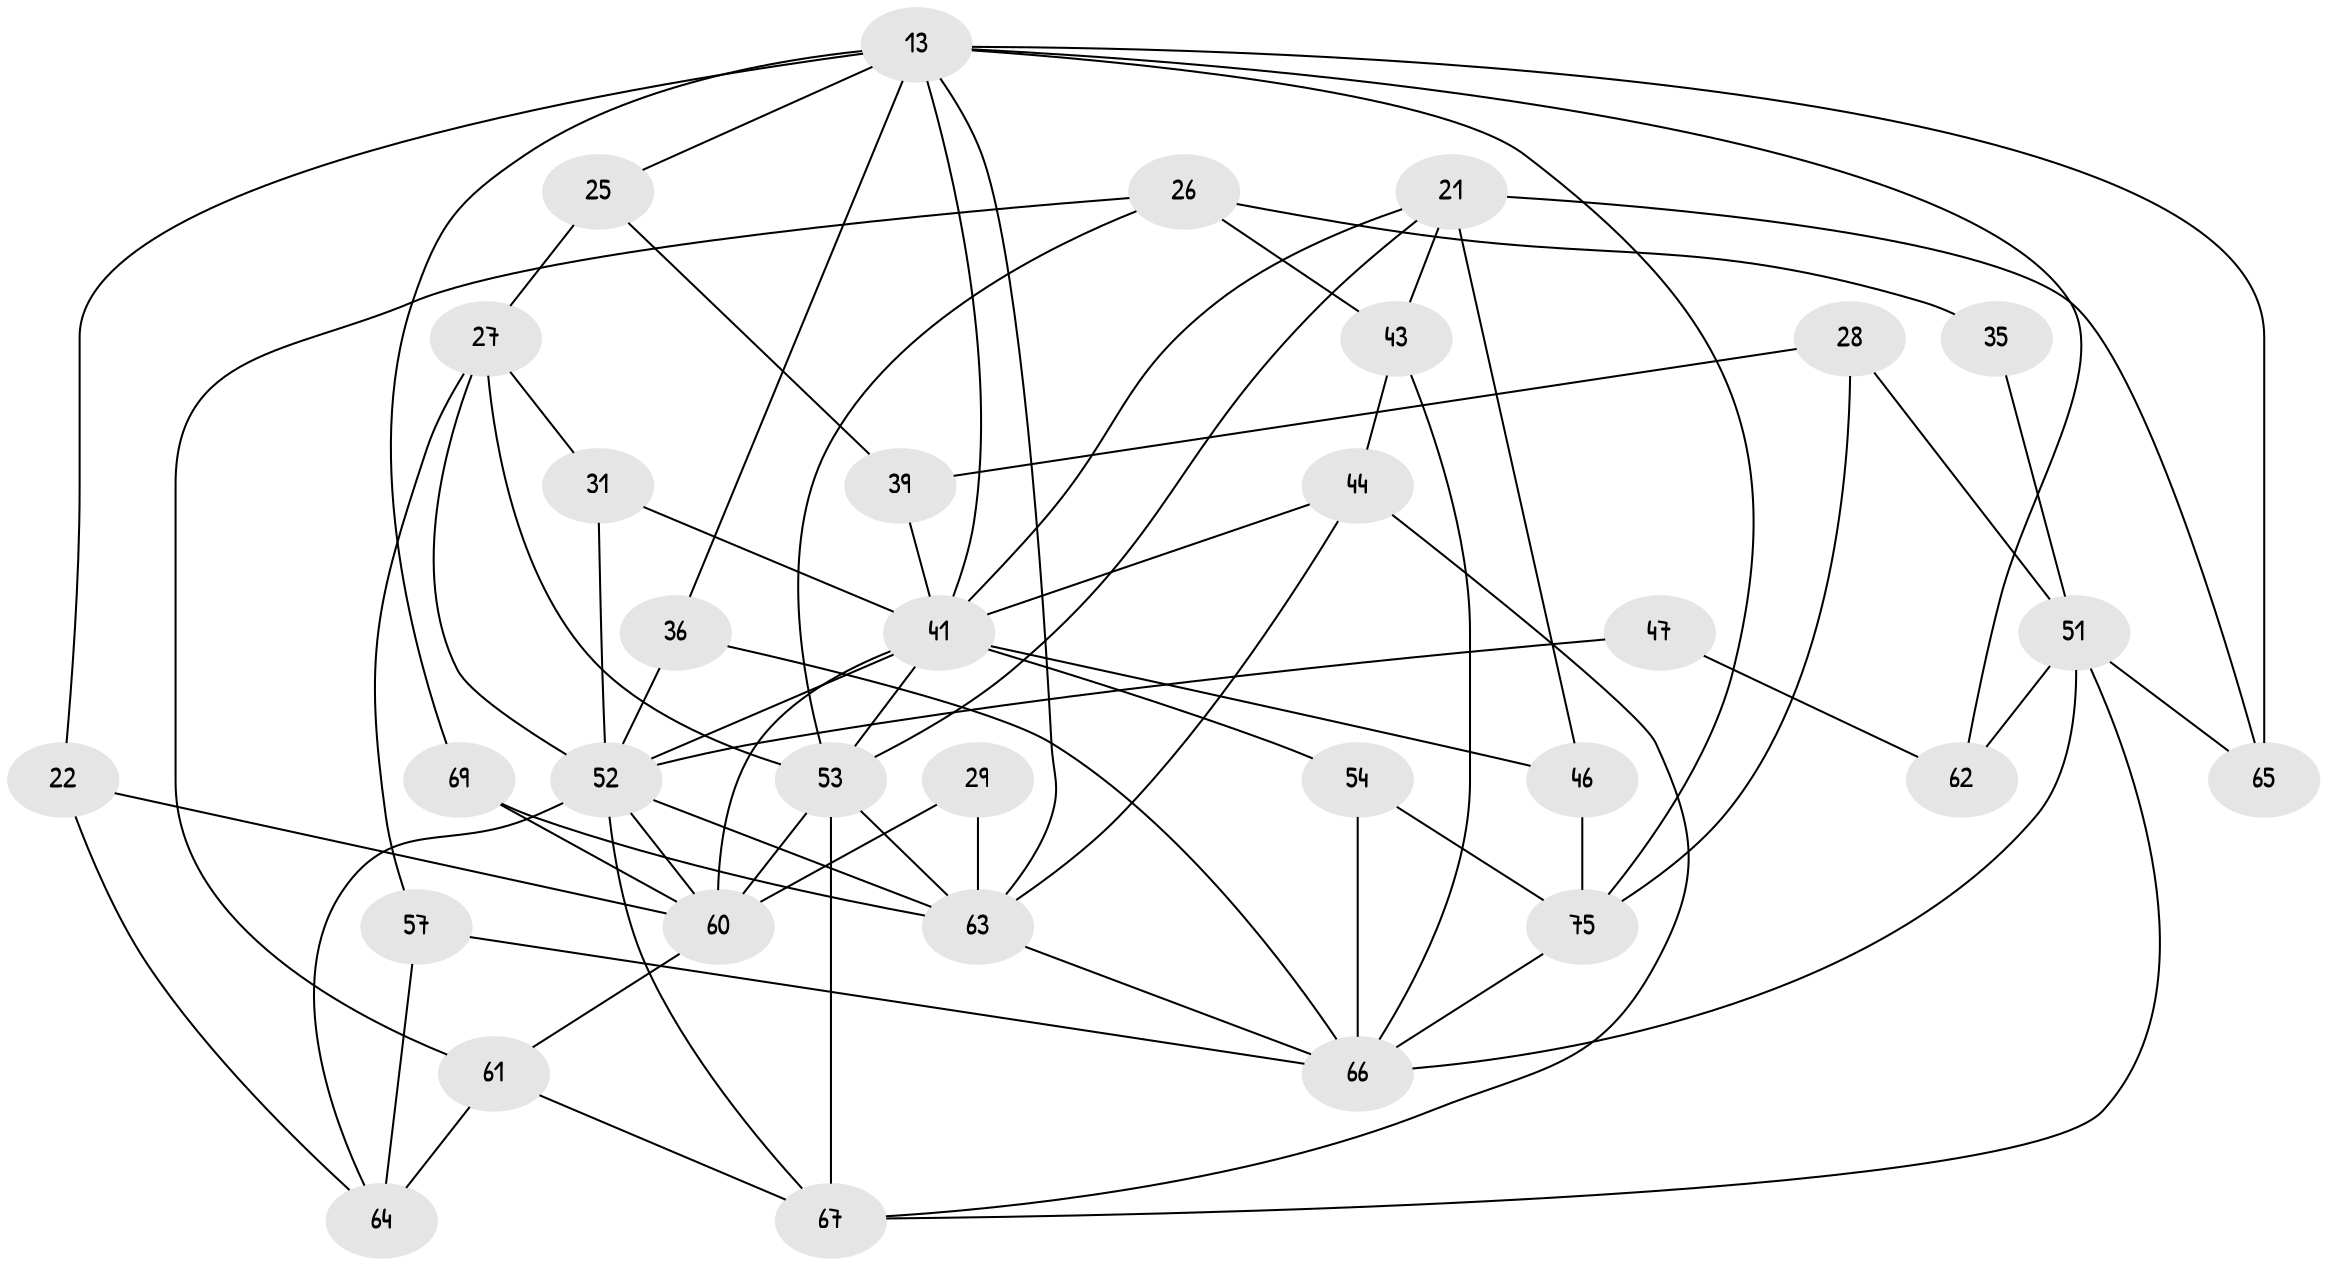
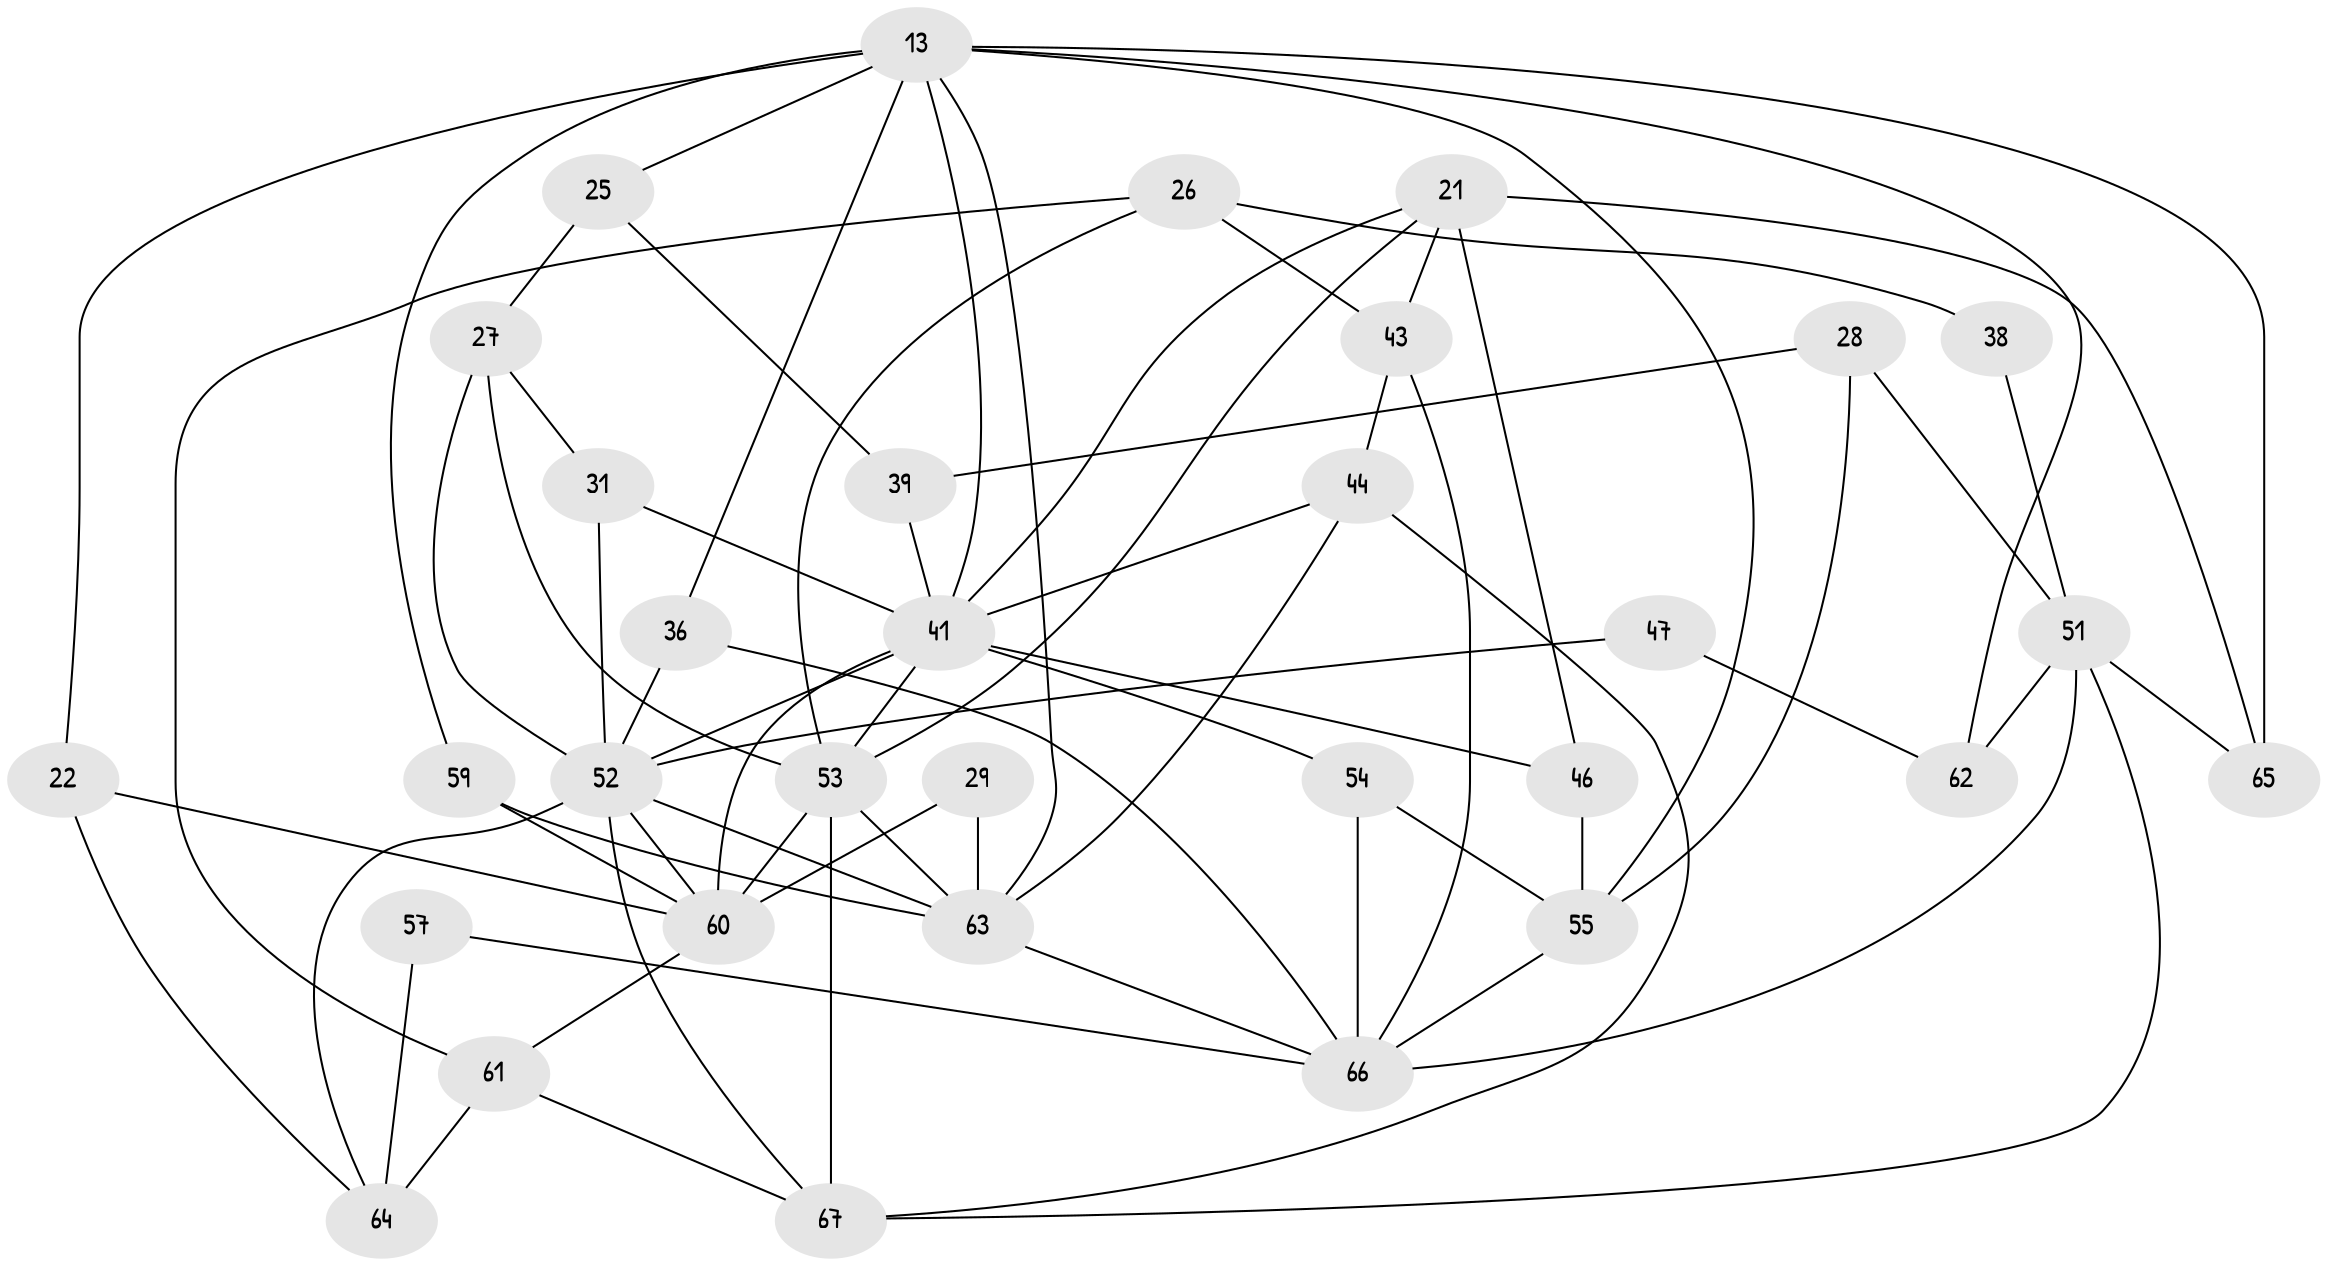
(1997, 339) -> (1997, 339)
(379, 626) -> none
(459, 780) -> (459, 780)
(1582, 927) -> (1582, 927)
